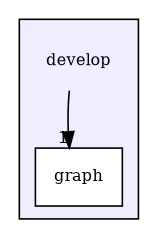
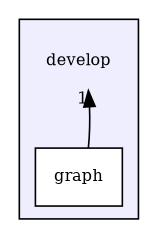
(68, 111) -> (90, 127)
